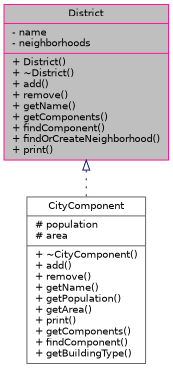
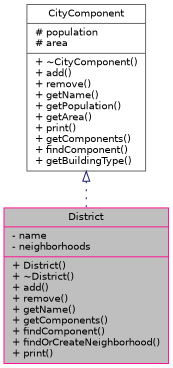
(86, 184) -> (86, 195)
